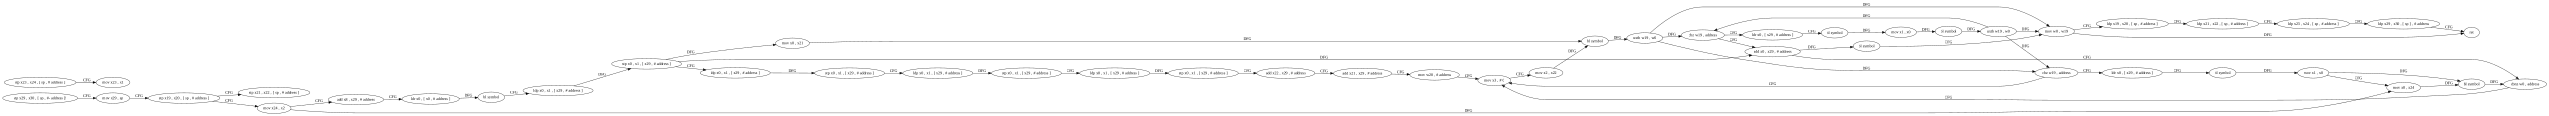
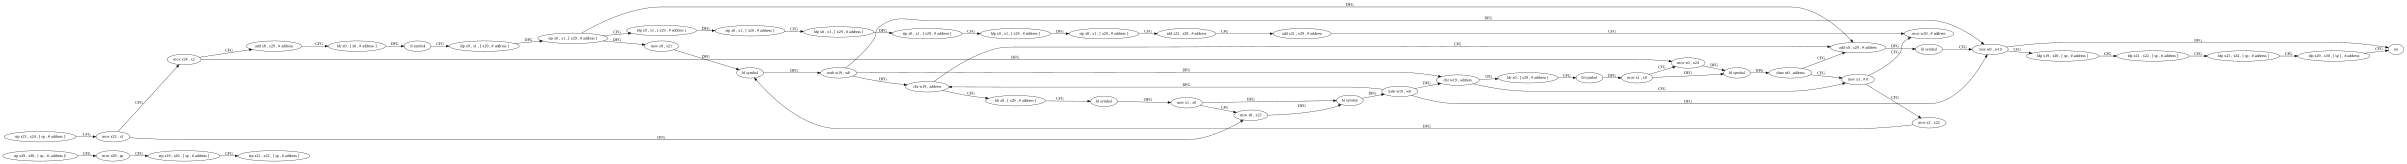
(2156, 60) -> (1822, 61)
(1466, 78) -> (1893, 61)
(234, 104) -> (147, 99)
none -> (1251, 115)
